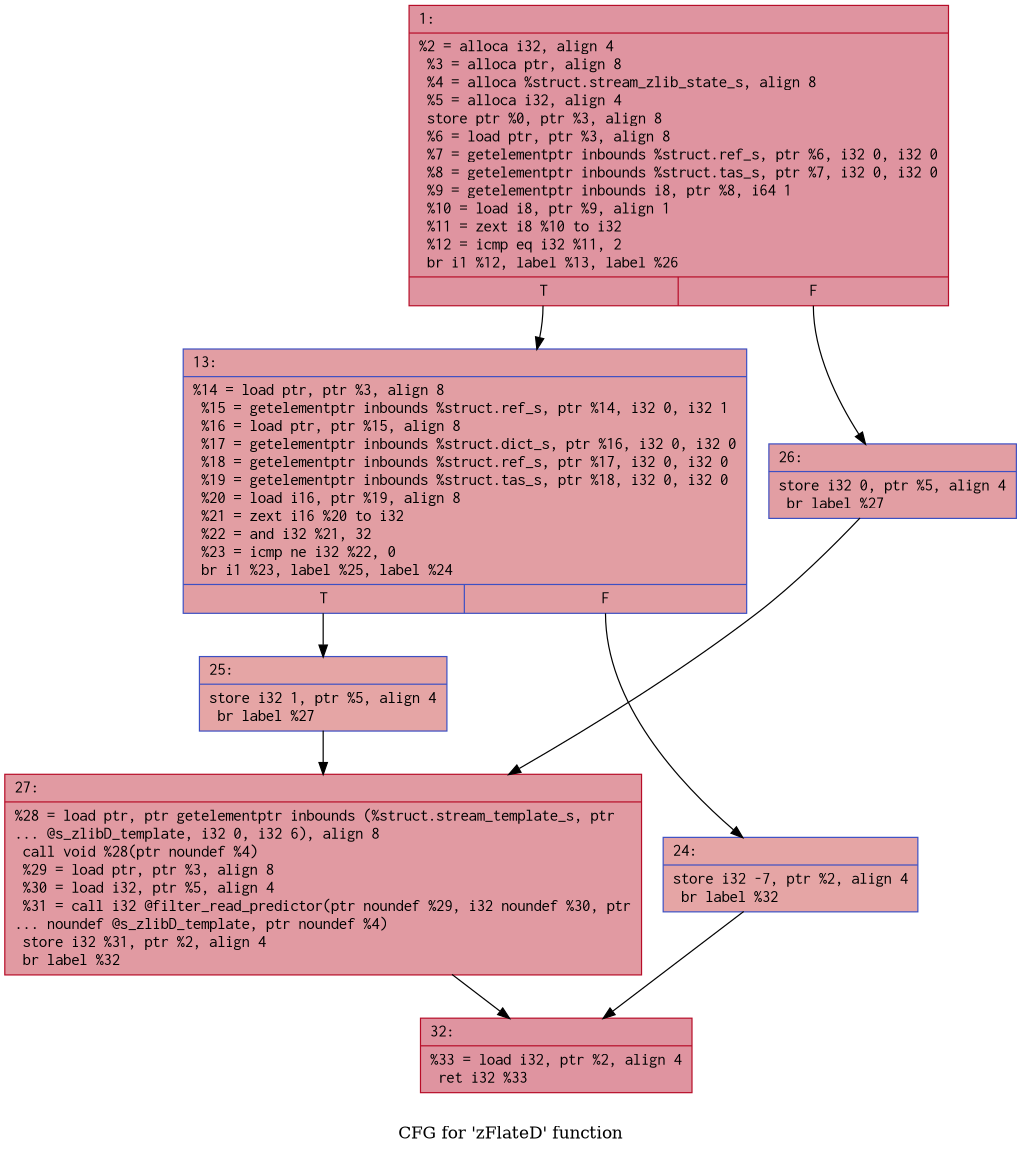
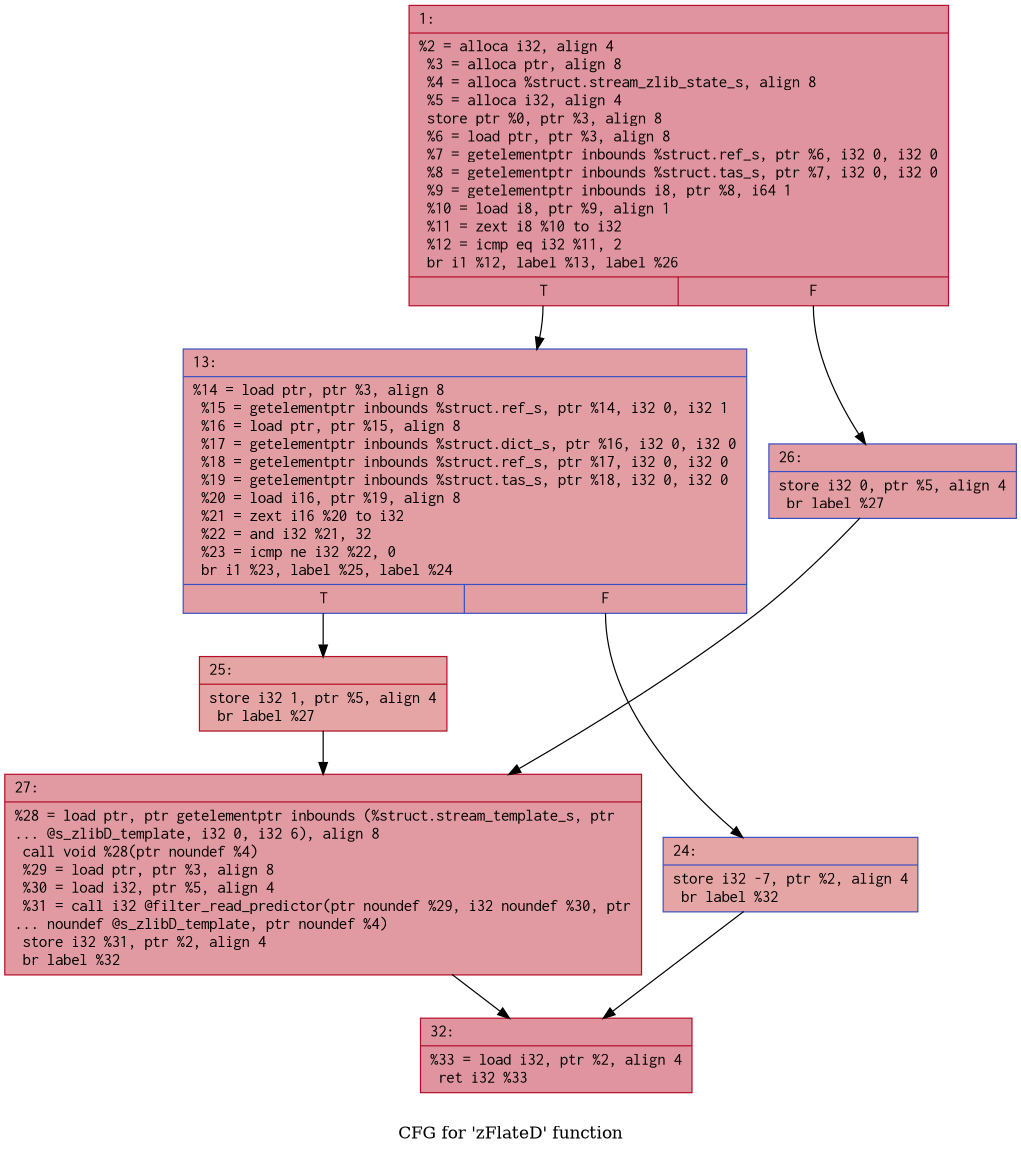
(323, 694) -> (323, 694)
